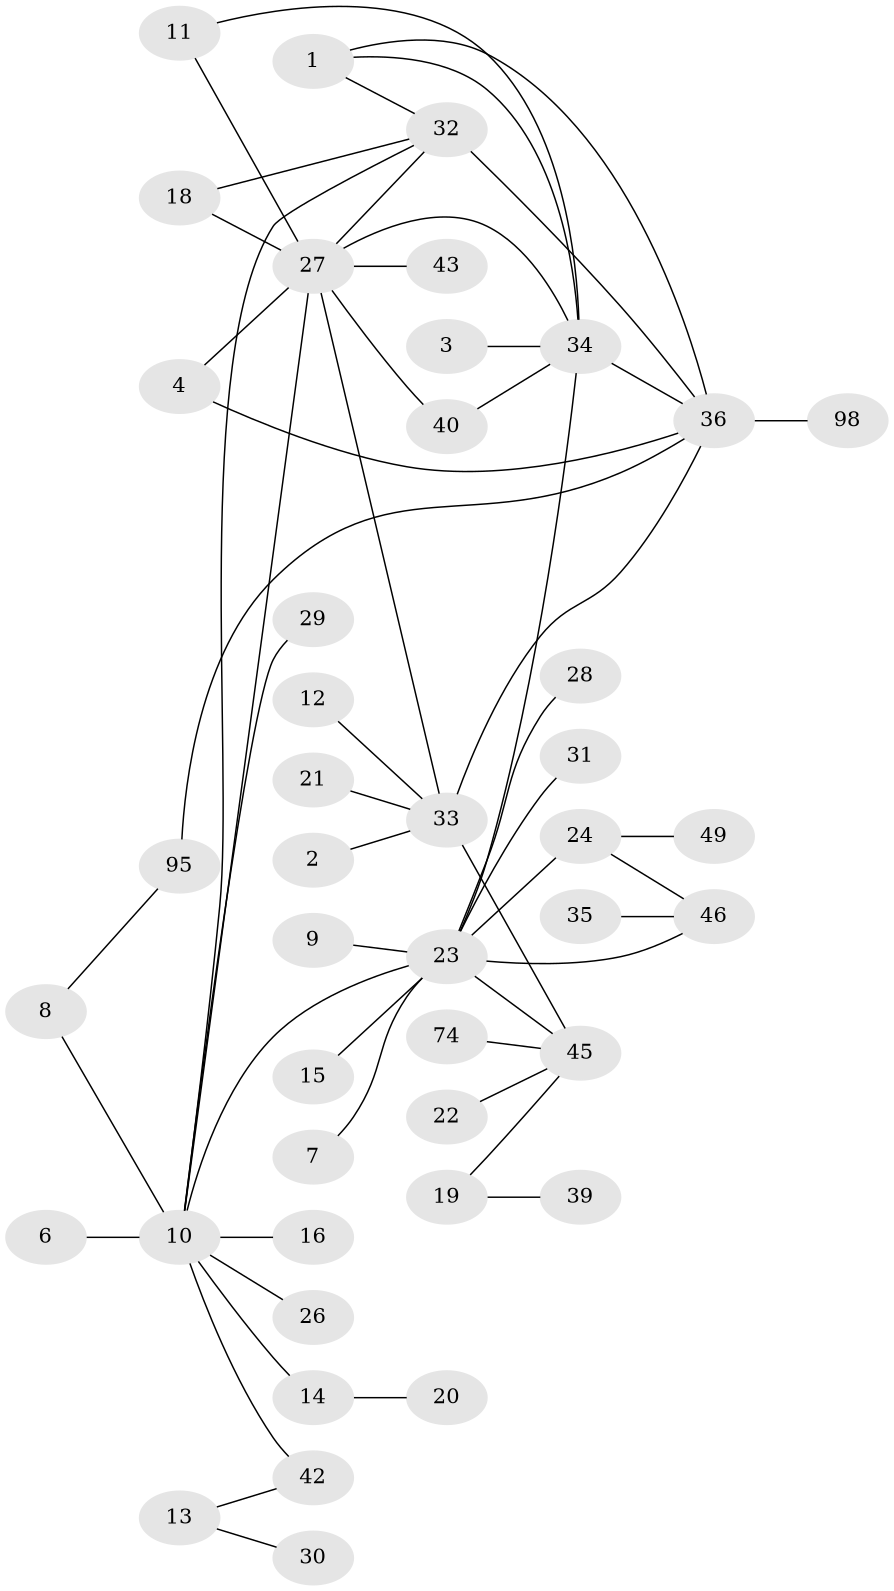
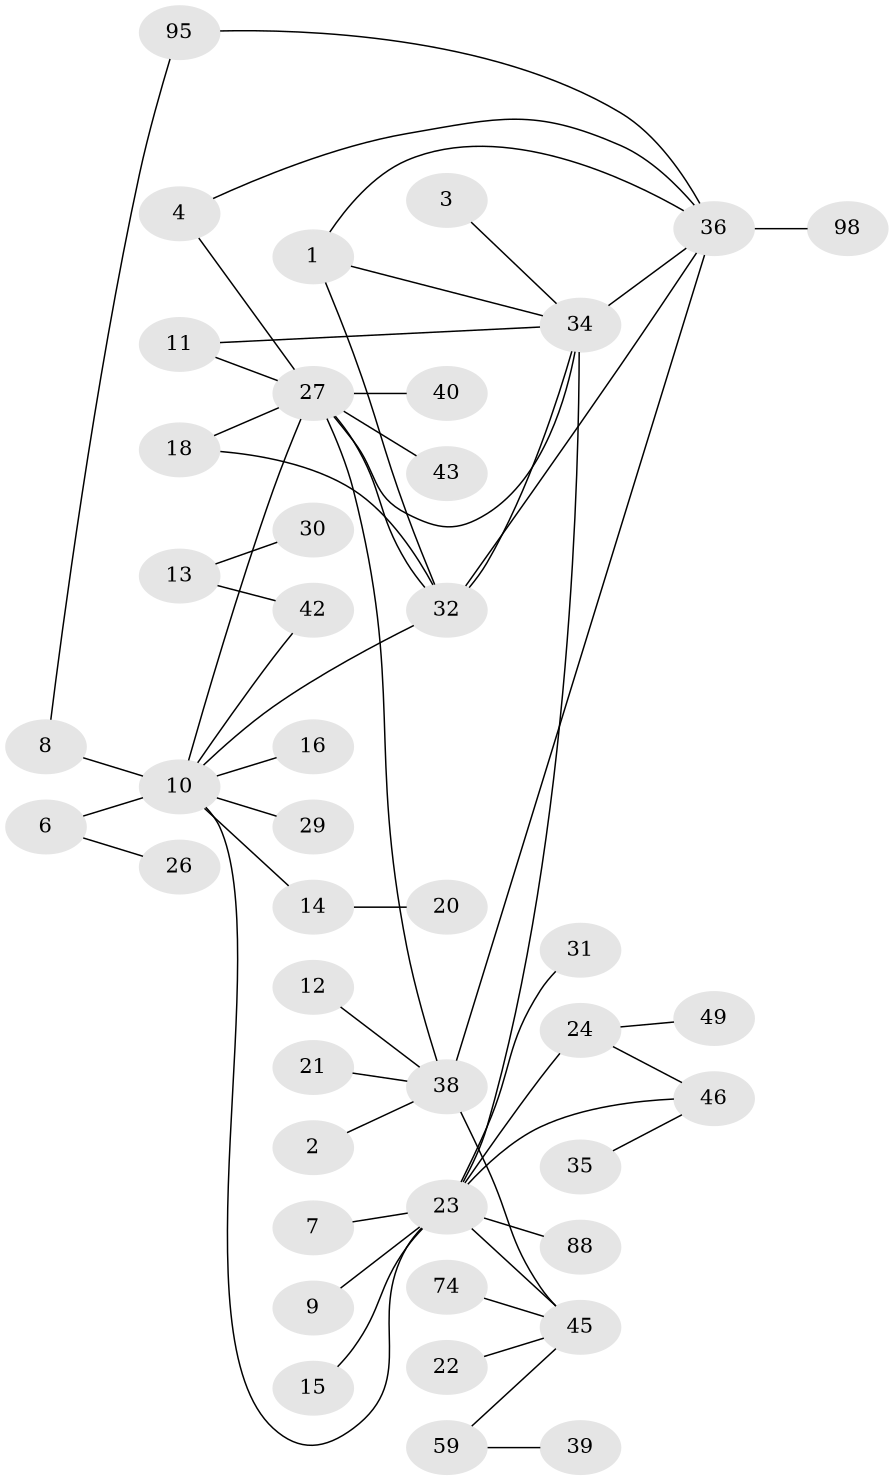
(514, 387) -> (530, 474)
(581, 676) -> (581, 1247)
(447, 820) -> (447, 1087)
(447, 1197) -> (447, 1448)
(247, 1277) -> (113, 847)
